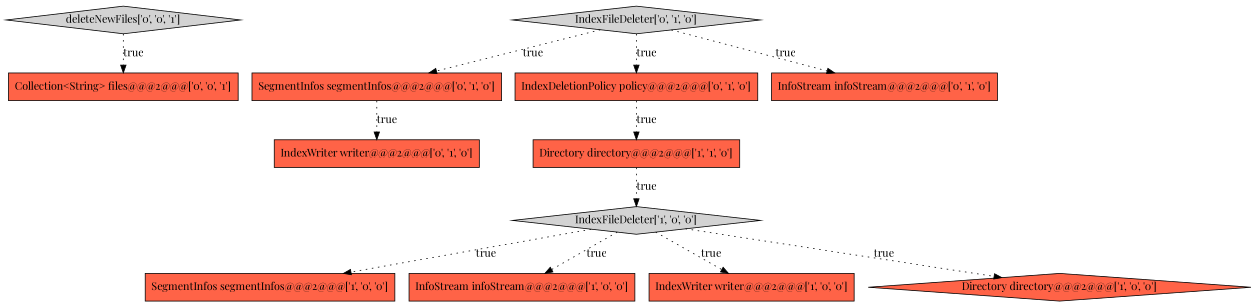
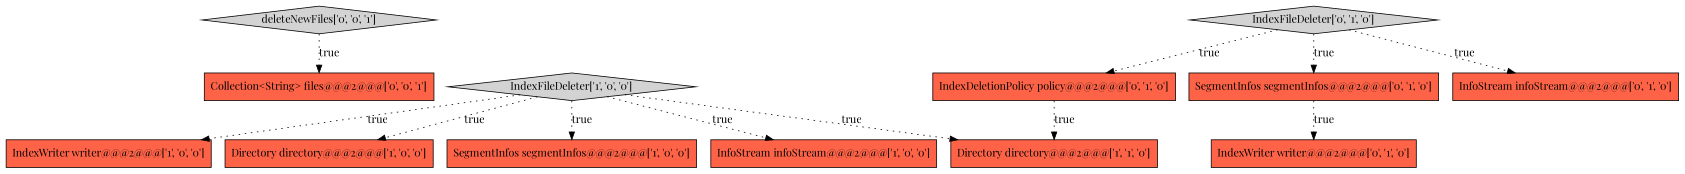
(636, 183) -> (787, 117)
(1060, 287) -> (329, 154)
